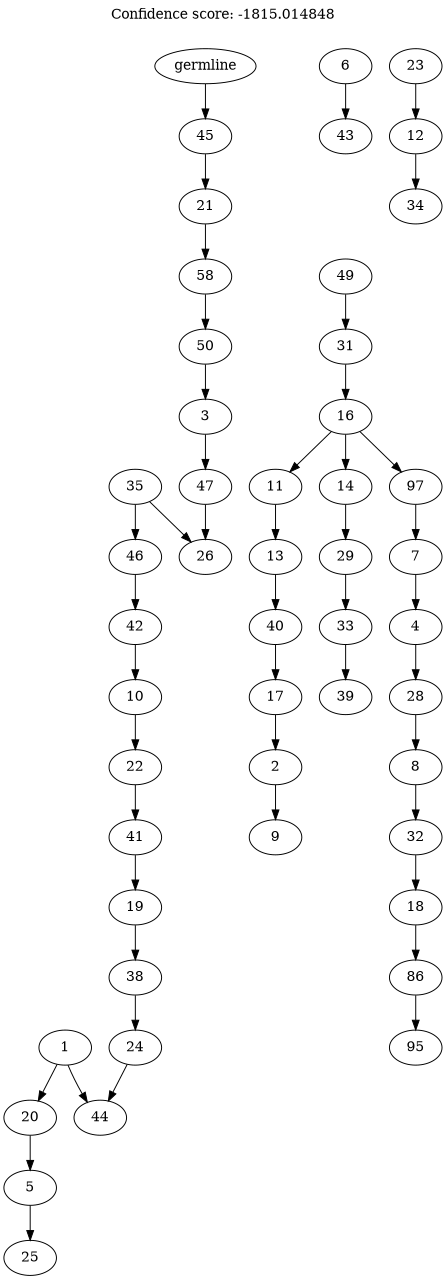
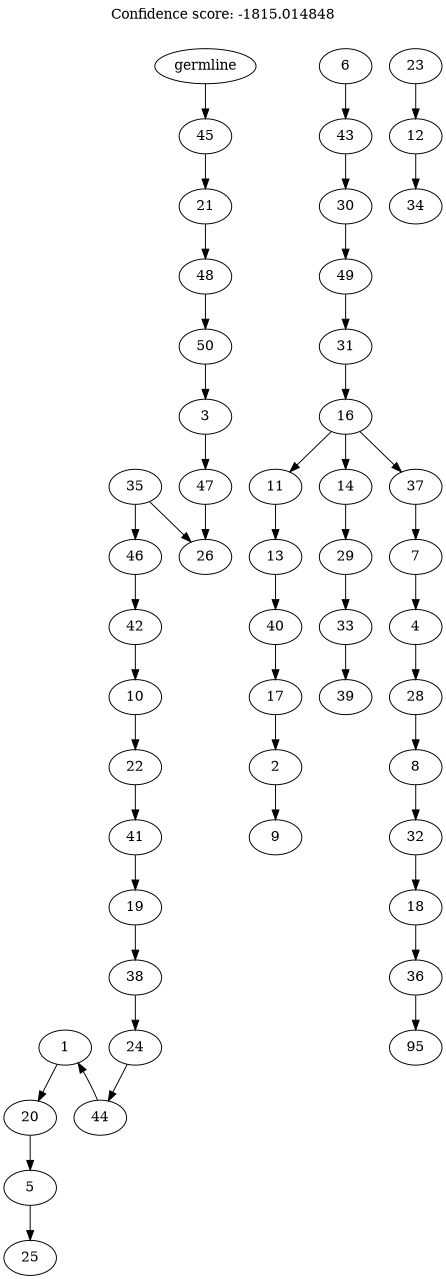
none -> (346, 206)
(205, 277) -> (205, 277)
(416, 487) -> (416, 487)
(416, 978) -> (416, 978)
(75, 1080) -> (91, 1086)
